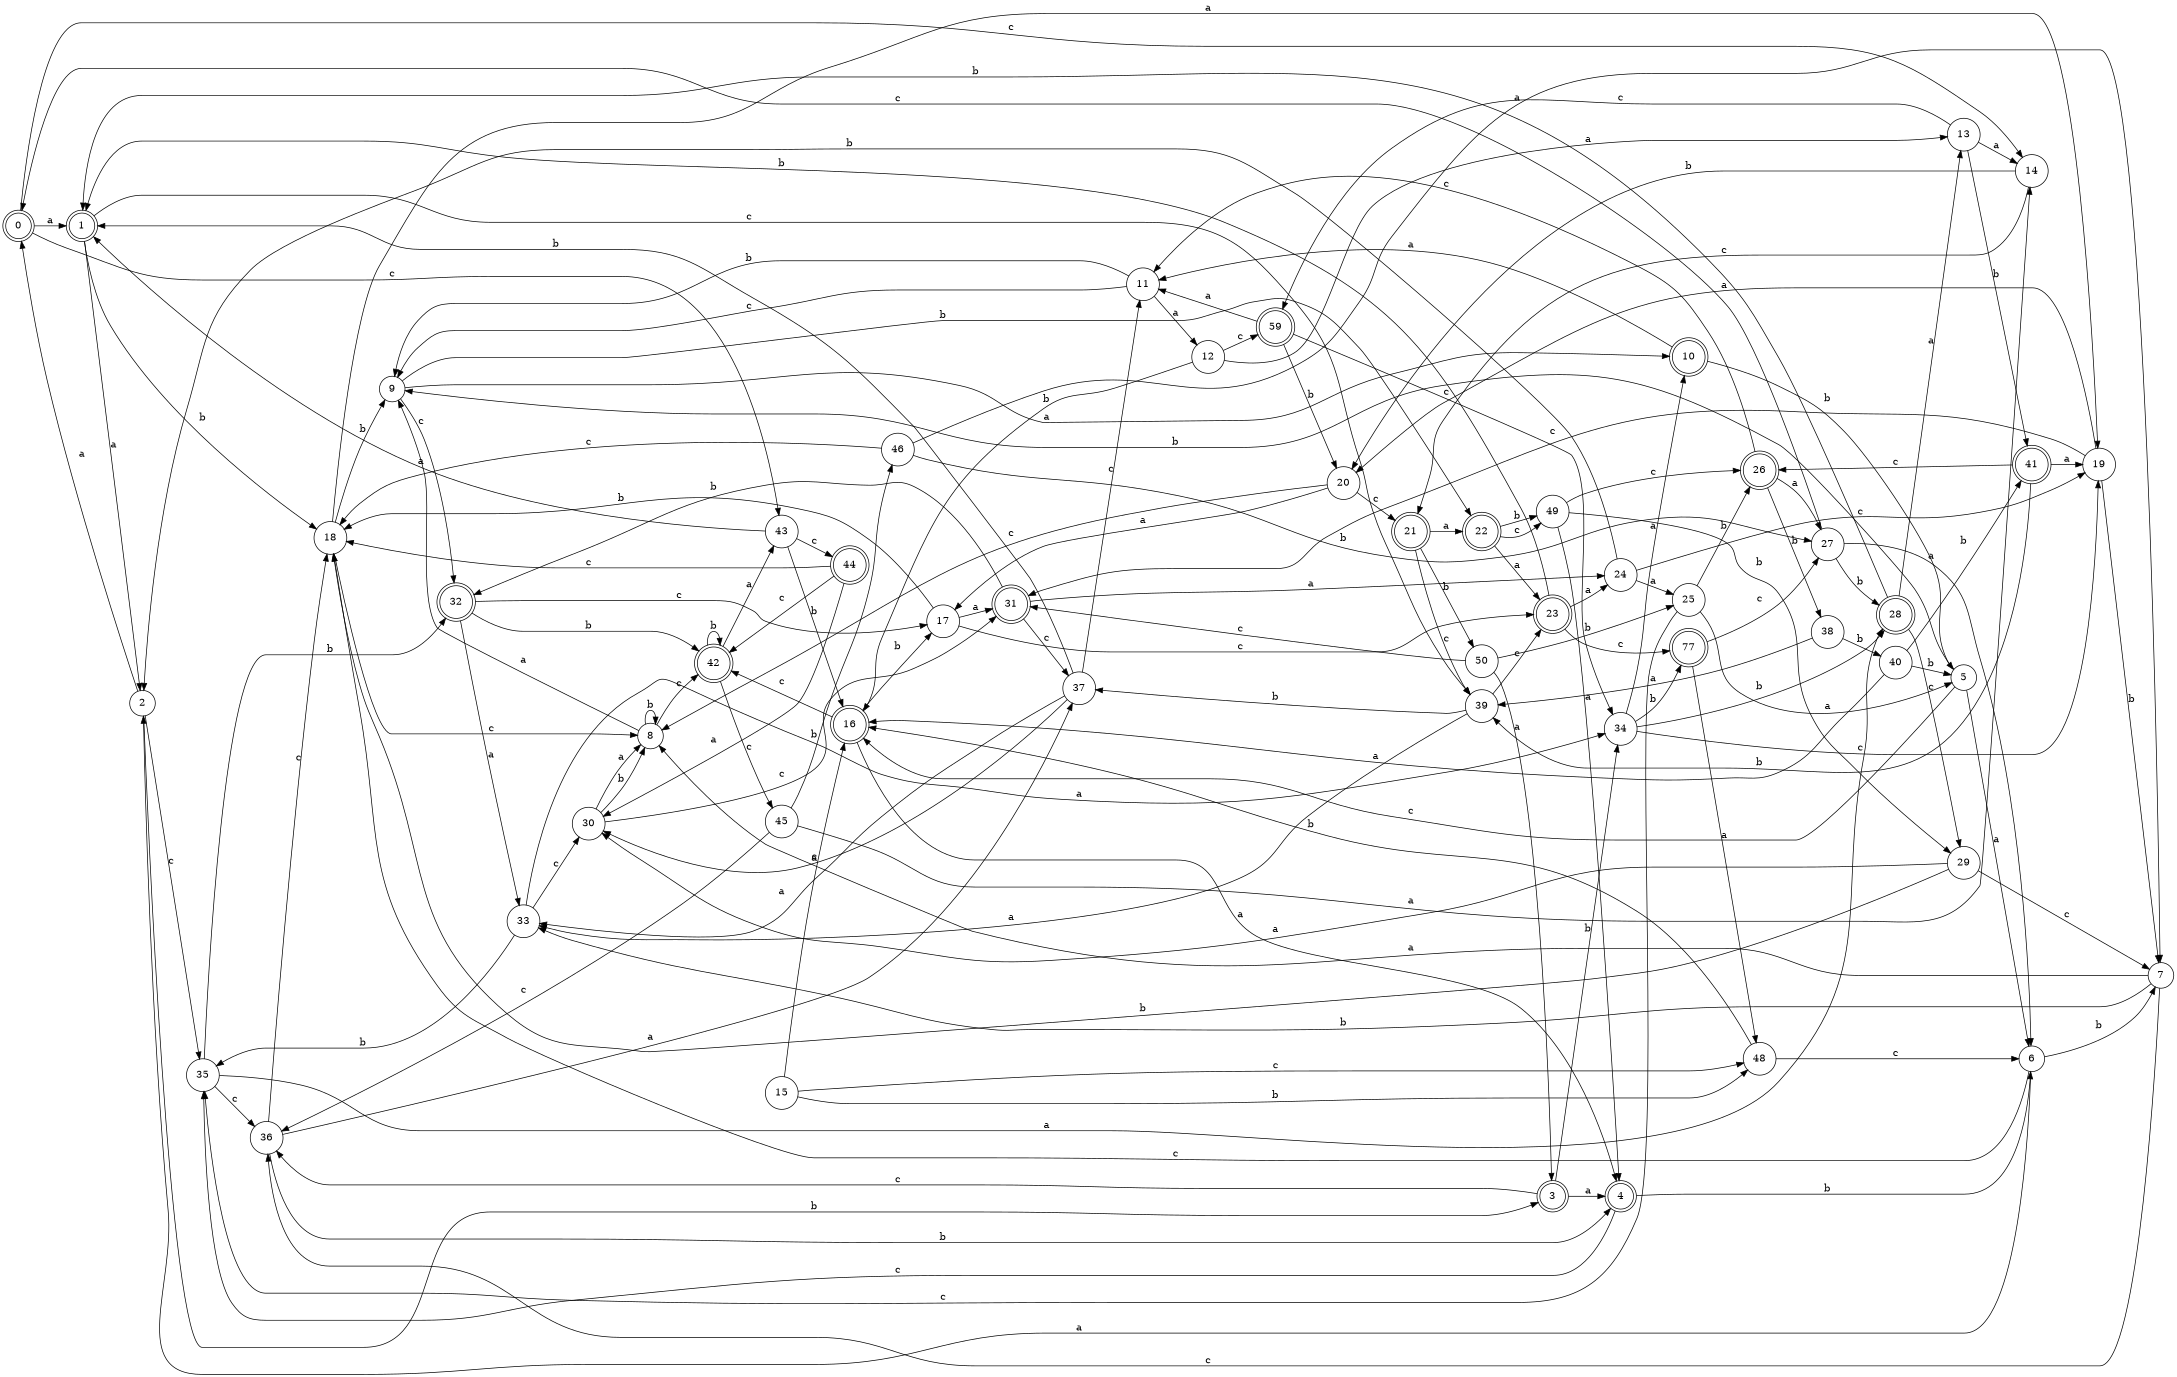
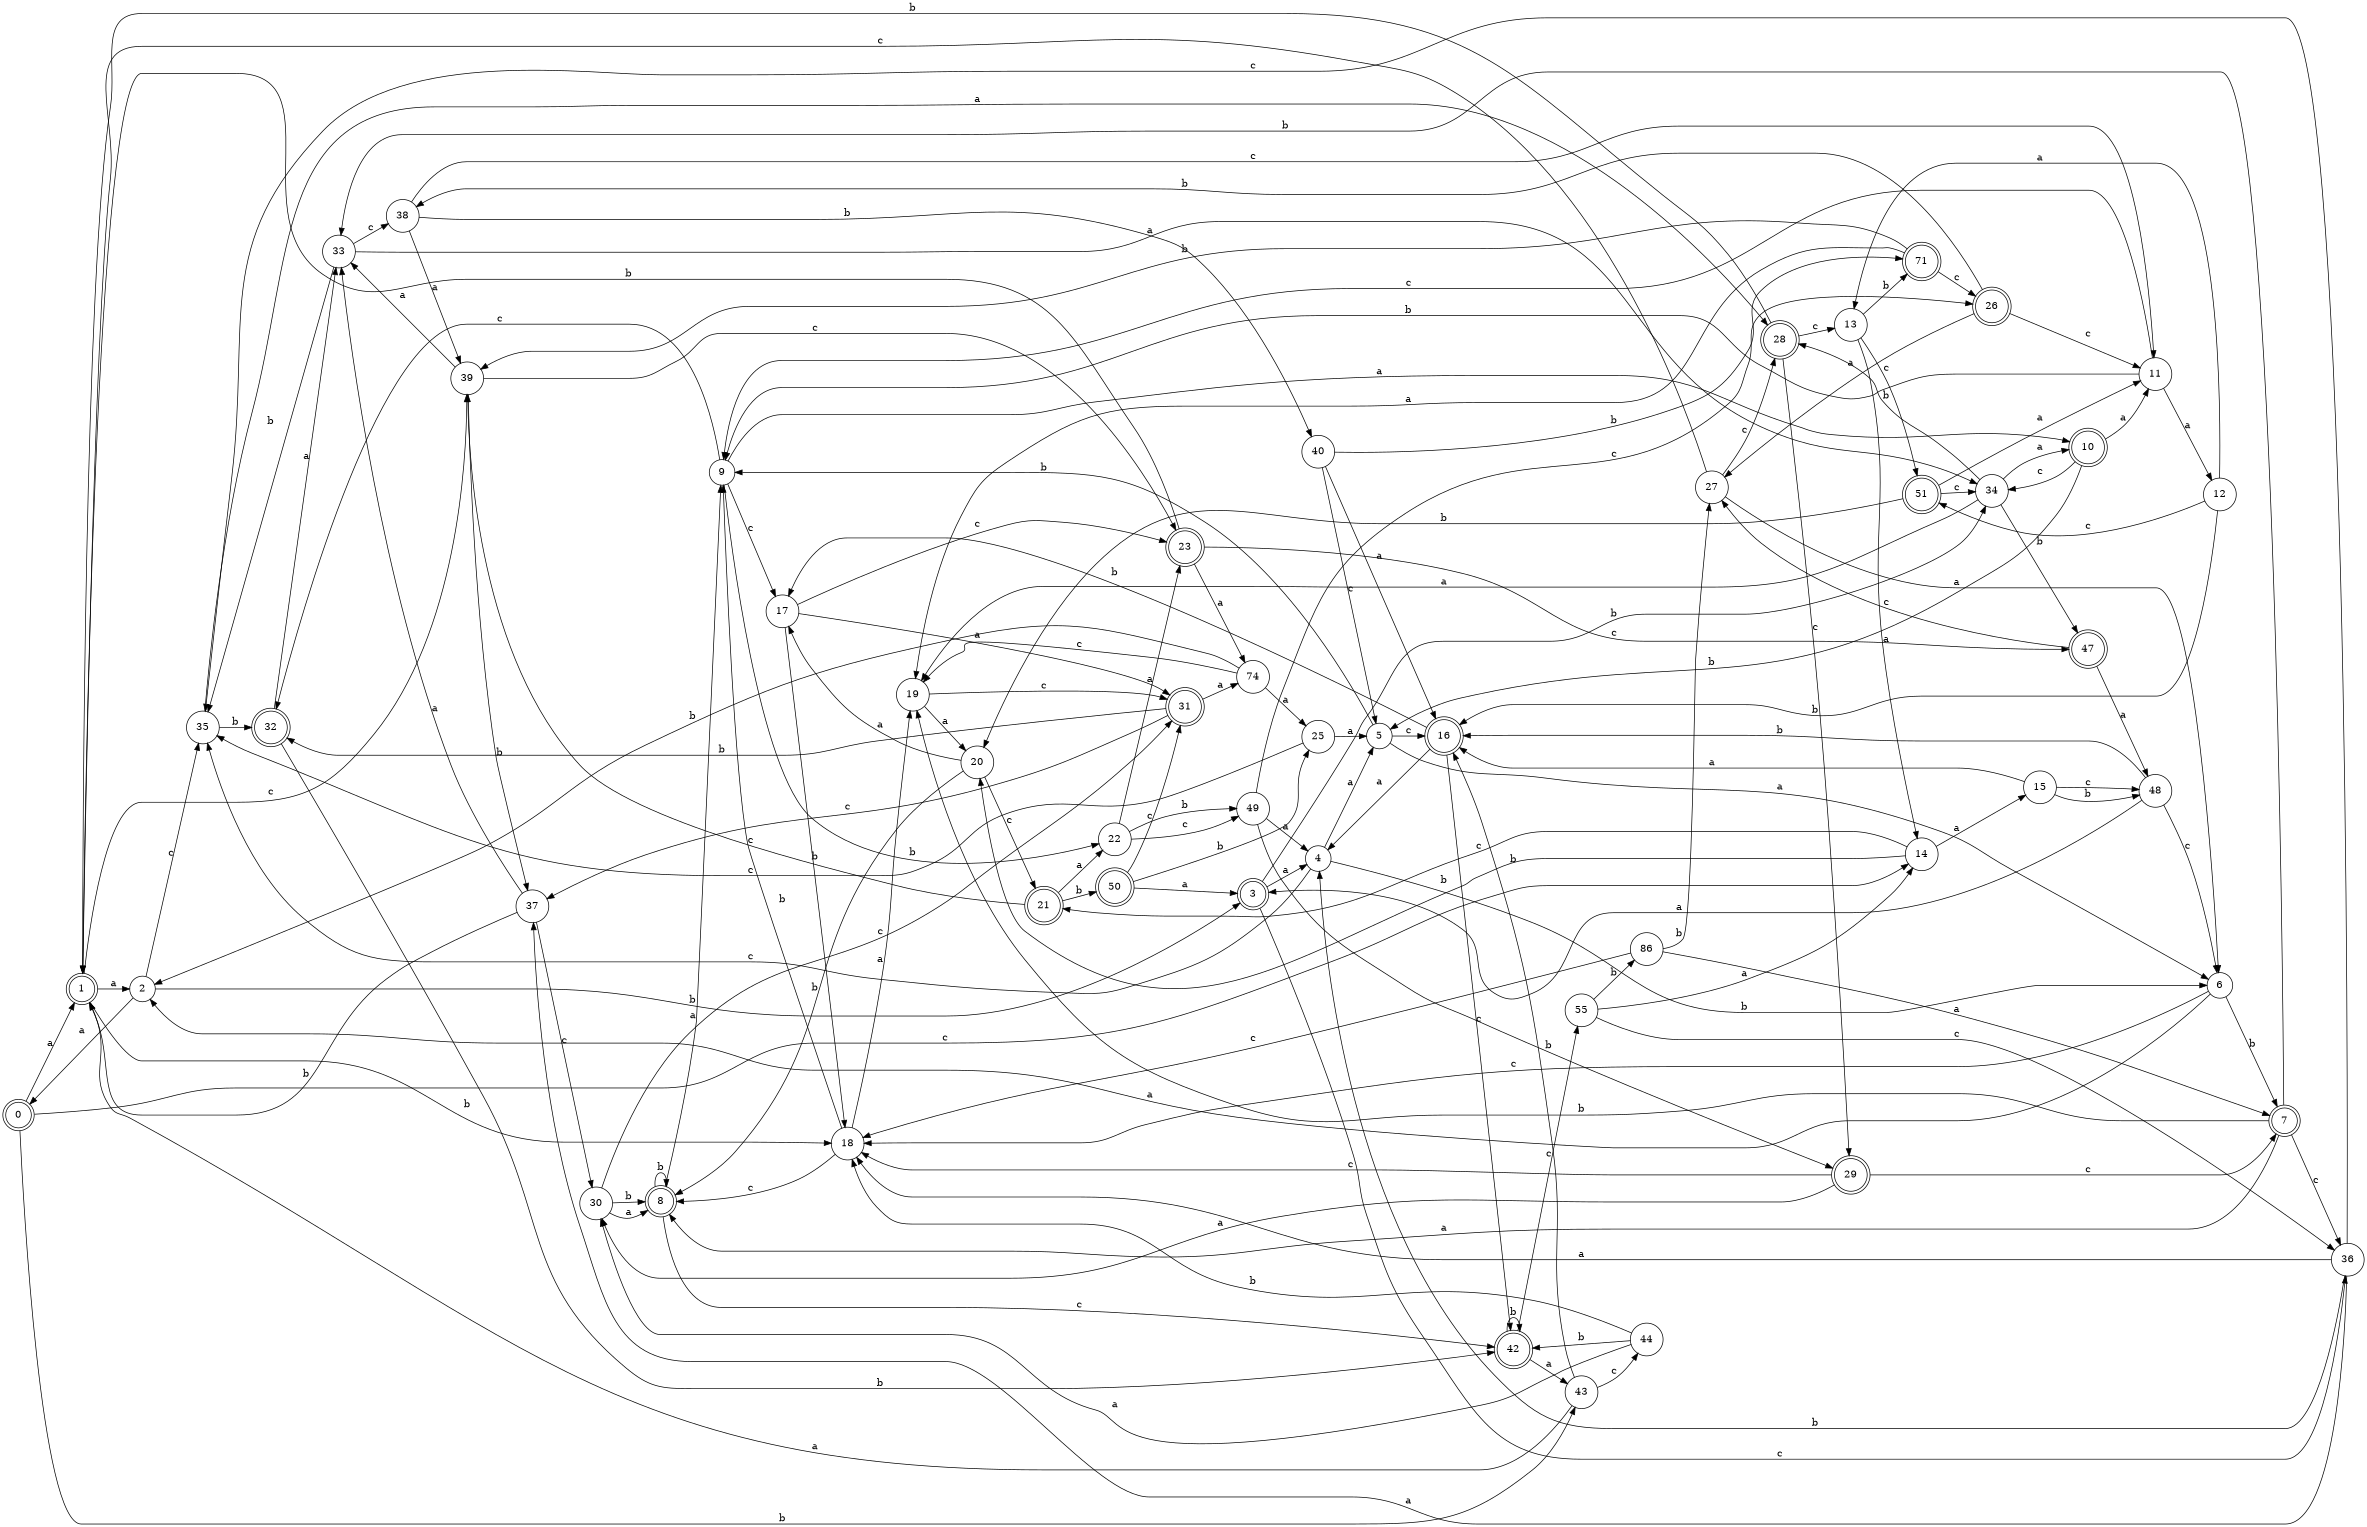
(977, 104) -> (563, 46)
(392, 274) -> (782, 1519)
(1276, 327) -> (1922, 494)
(1931, 341) -> (1815, 327)
(898, 450) -> (1647, 949)
(2032, 465) -> (1922, 261)
none -> (2048, 480)
(1111, 490) -> (1366, 162)
(1482, 532) -> (1115, 839)
(1011, 533) -> (815, 988)
(1724, 535) -> none
(589, 563) -> (1253, 1281)
(850, 565) -> (1647, 1339)
(1621, 575) -> (1253, 677)
(1860, 582) -> (1744, 430)
(782, 598) -> (1582, 1338)
(702, 601) -> (750, 537)
(1689, 648) -> (2088, 649)
(1482, 661) -> (1115, 887)
(1931, 664) -> (1350, 589)
(2130, 718) -> (1529, 1115)
(650, 736) -> (661, 1201)
(1860, 748) -> (1444, 582)
(299, 758) -> (1582, 1254)
none -> (1348, 801)
(782, 822) -> (1582, 1010)
none -> (1978, 823)
(1964, 863) -> (1851, 1175)
(554, 876) -> (368, 235)
none -> (1676, 913)
(2161, 975) -> (2285, 1121)
(1143, 1009) -> (1350, 1165)
(232, 1104) -> (1610, 18)
(1621, 1196) -> (1318, 859)
